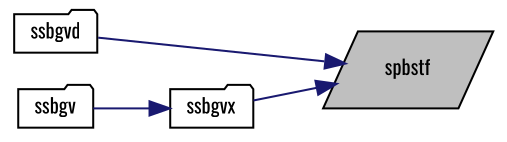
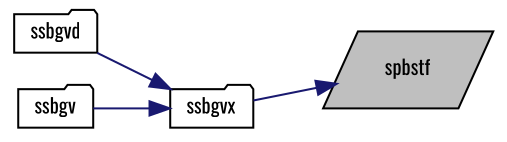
(211, 50) -> (125, 66)
